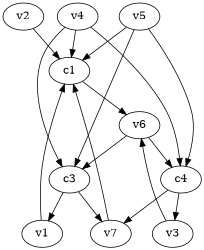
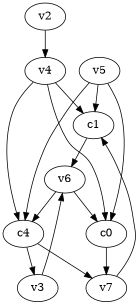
(44, 41) -> (45, 40)
(69, 179) -> (106, 234)
(42, 234) -> none
